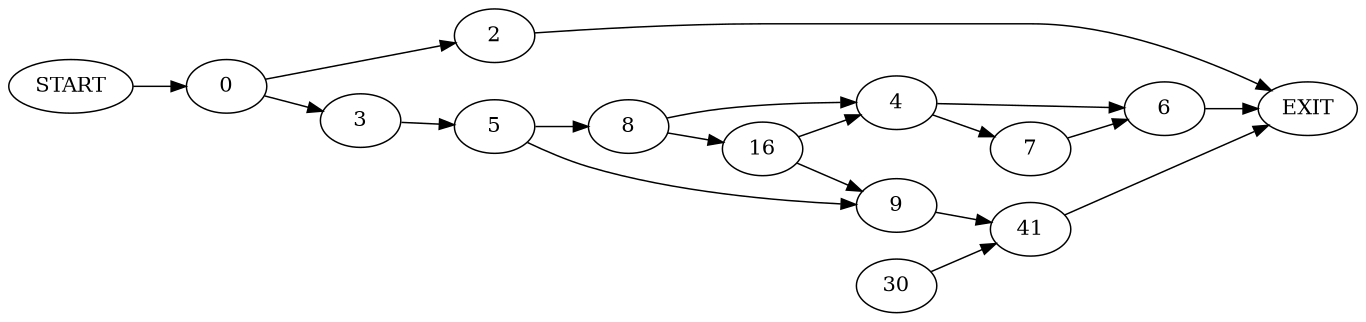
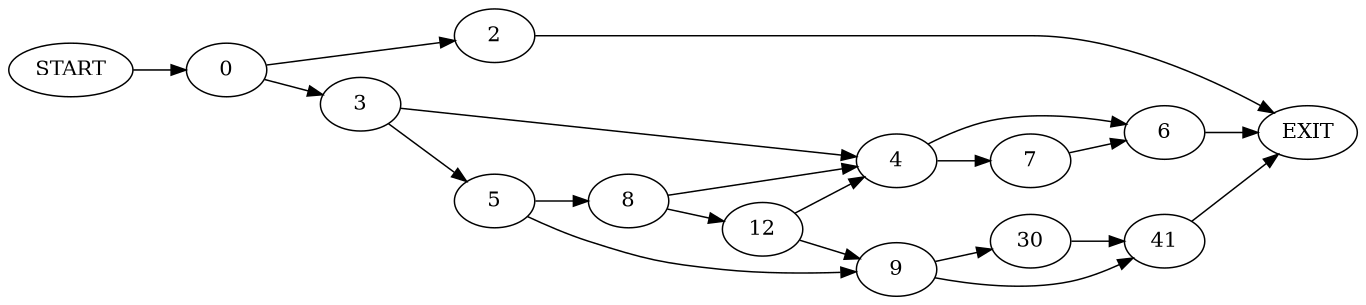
none -> (621, 132)
(763, 149) -> (763, 229)
none -> (956, 257)
